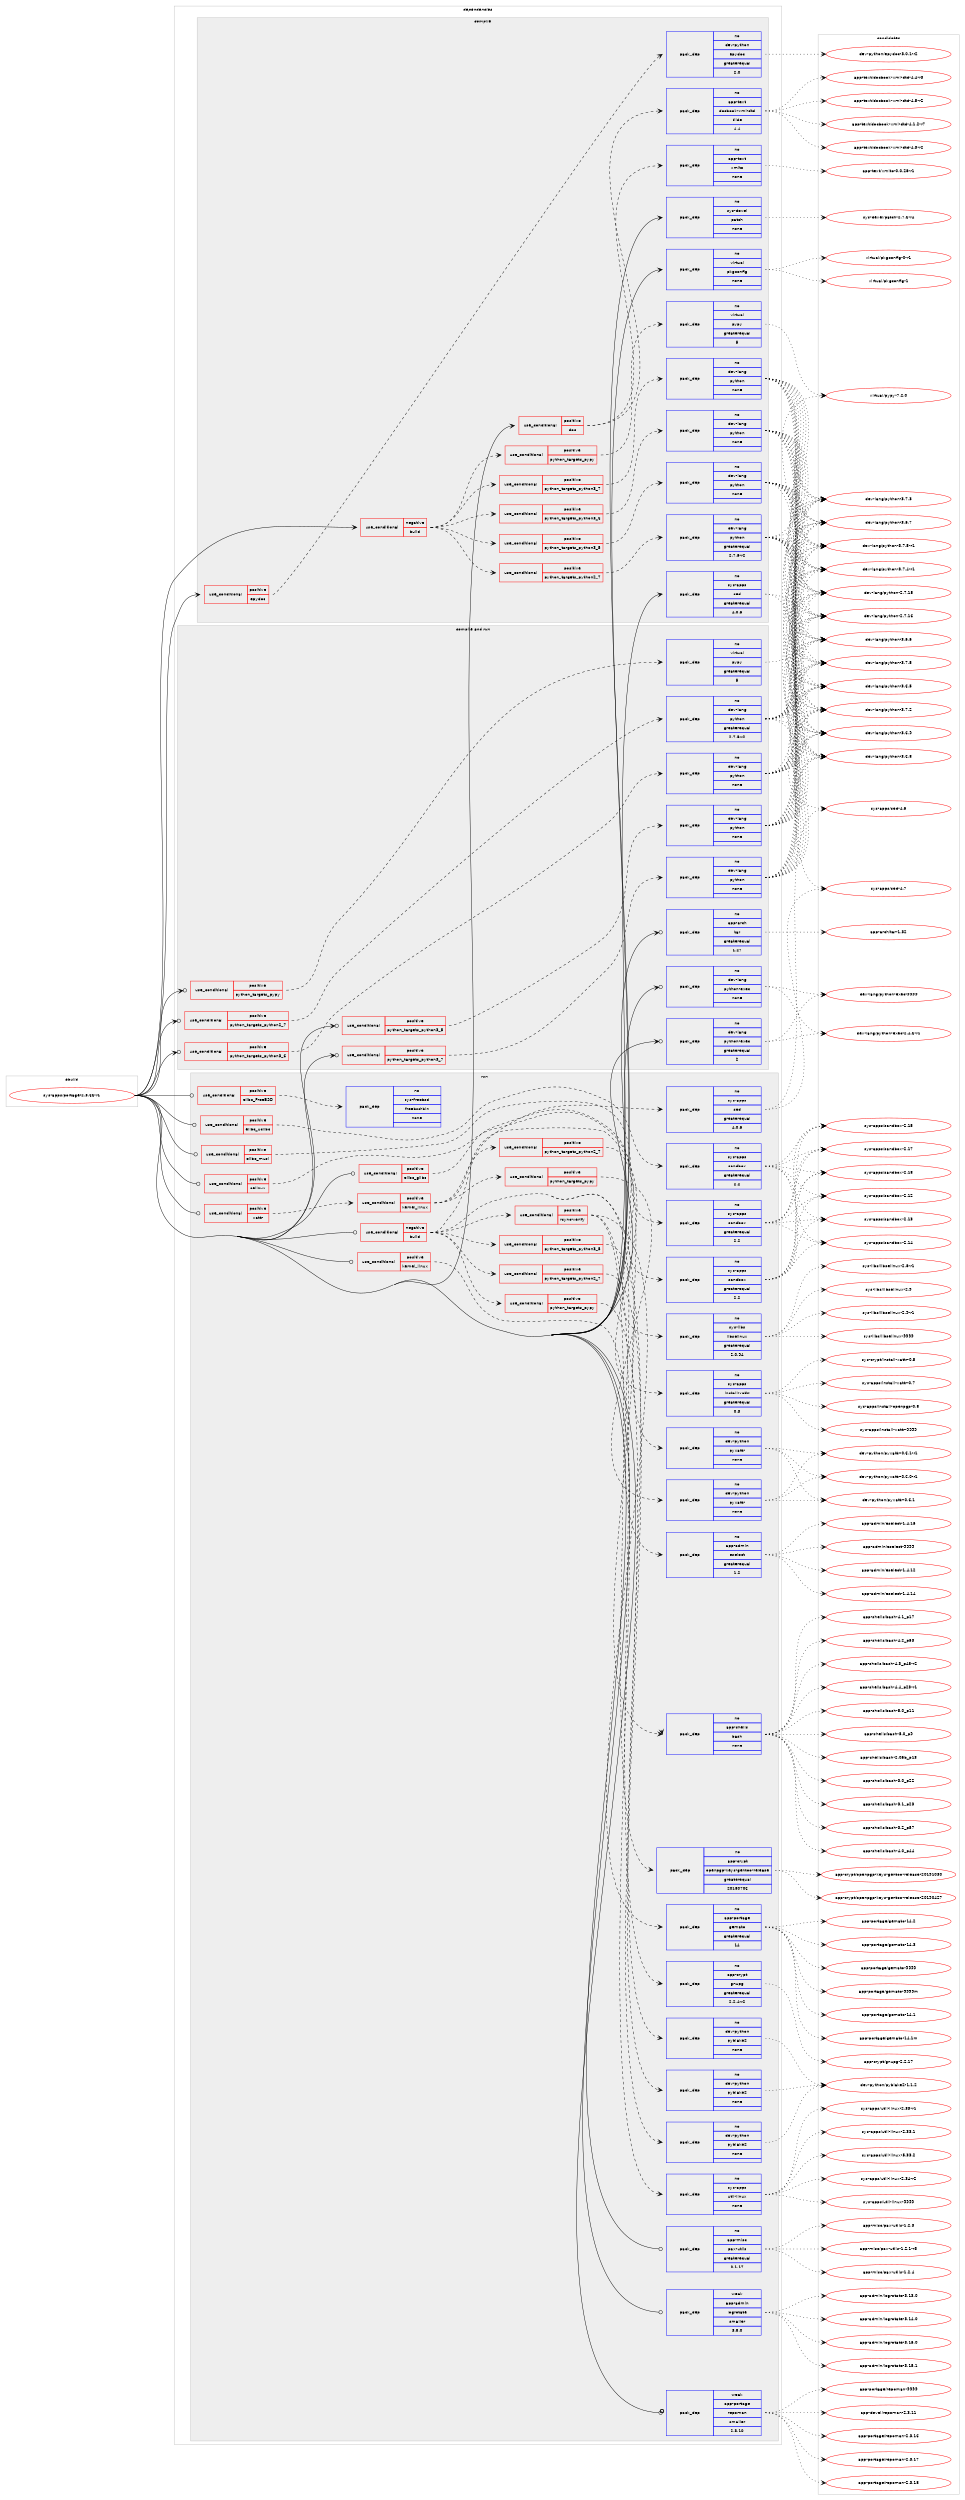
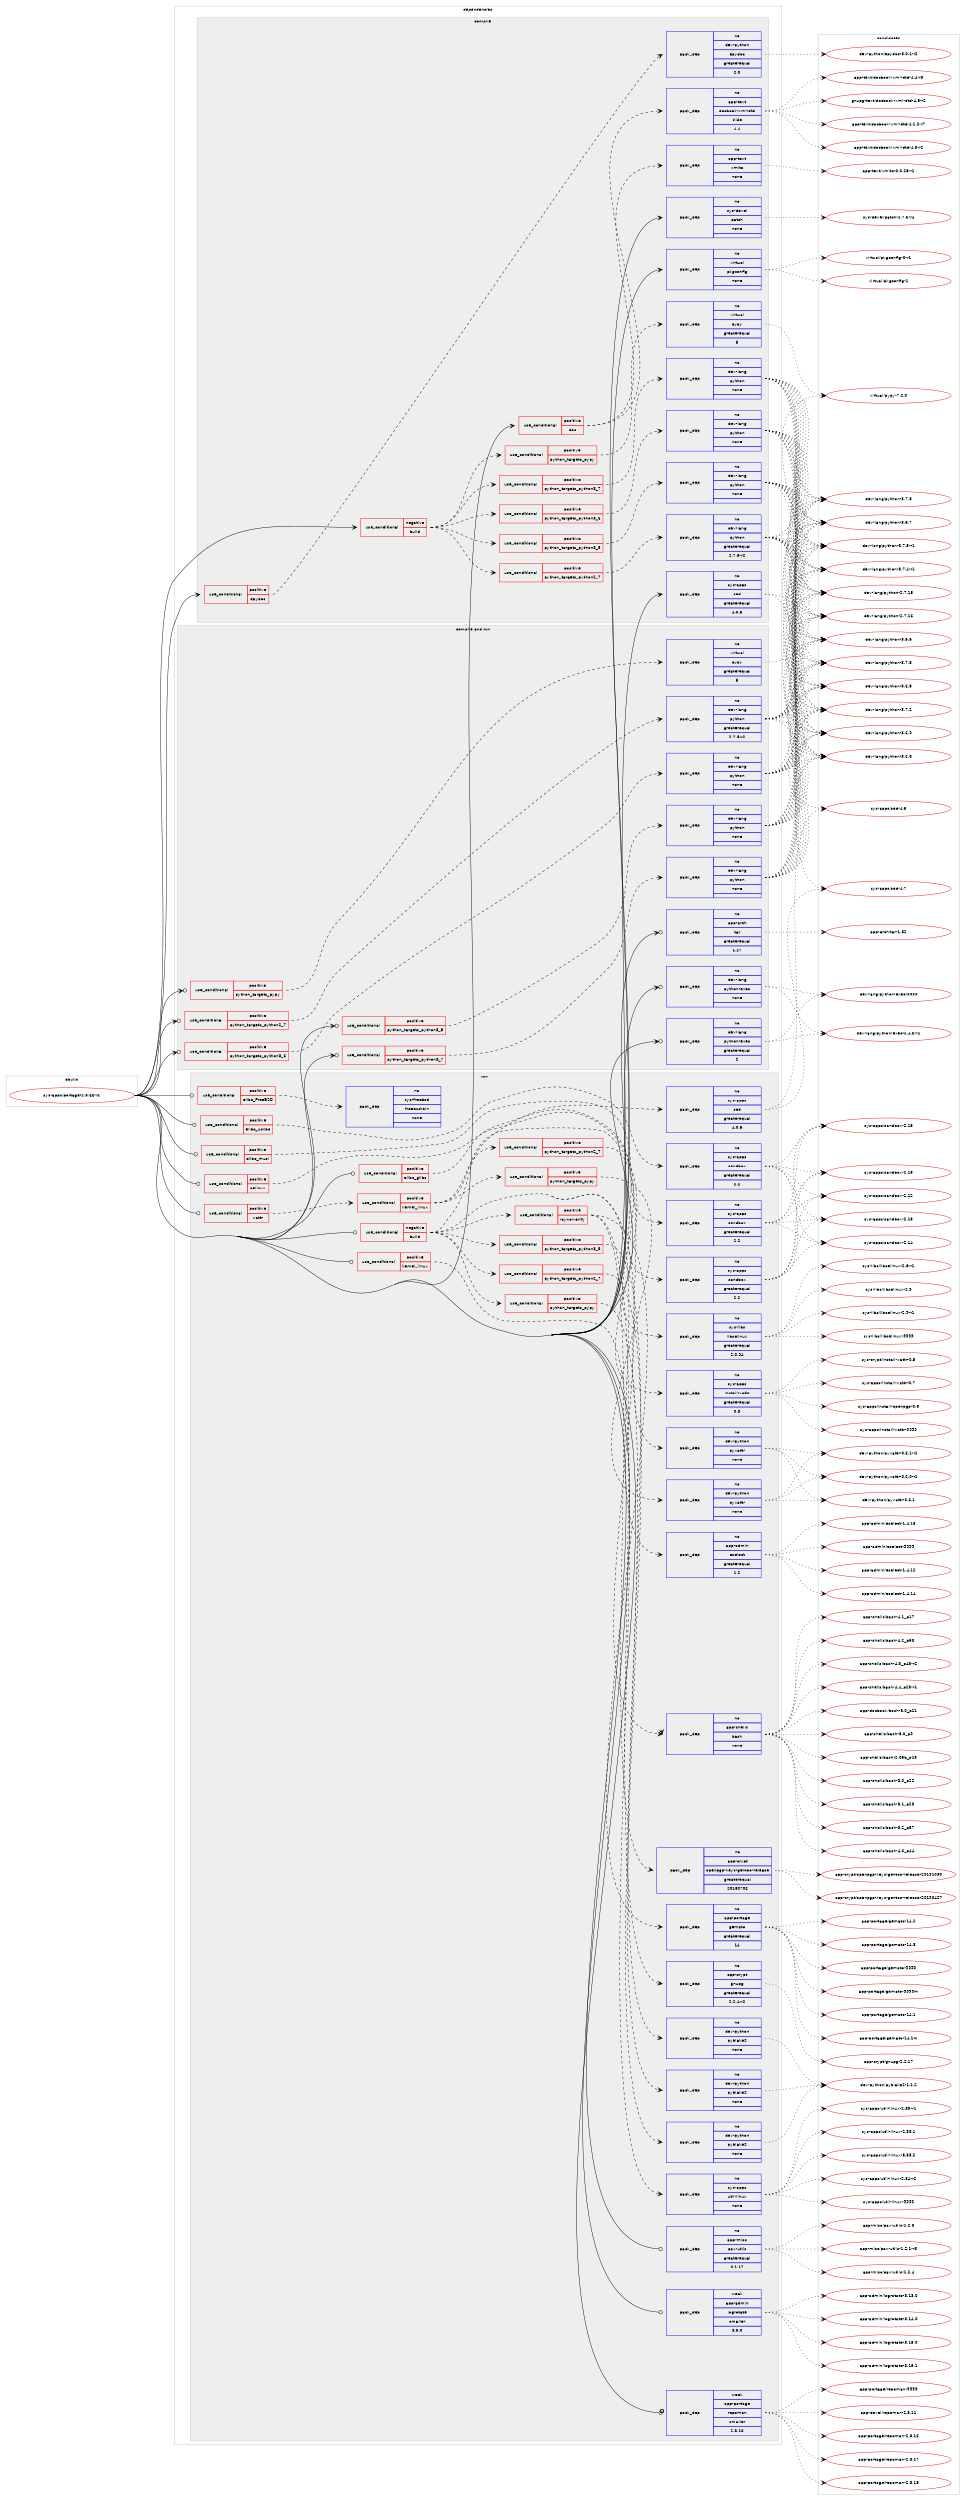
(889, 101) -> (889, 101)
(889, 1149) -> none
(889, 1711) -> (889, 1711)
